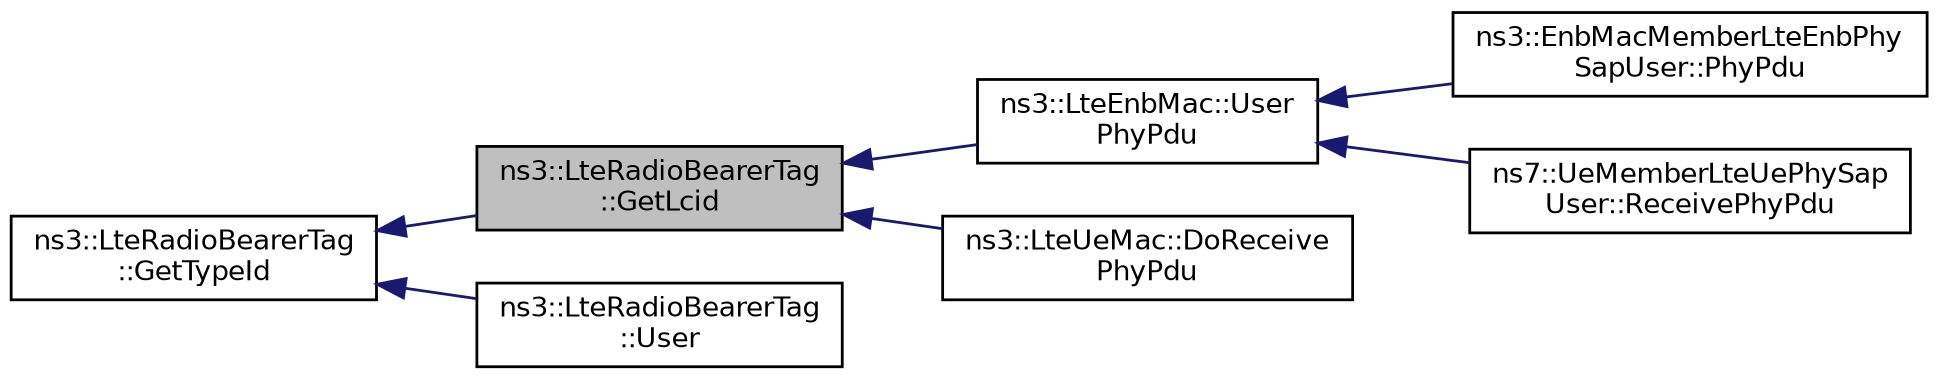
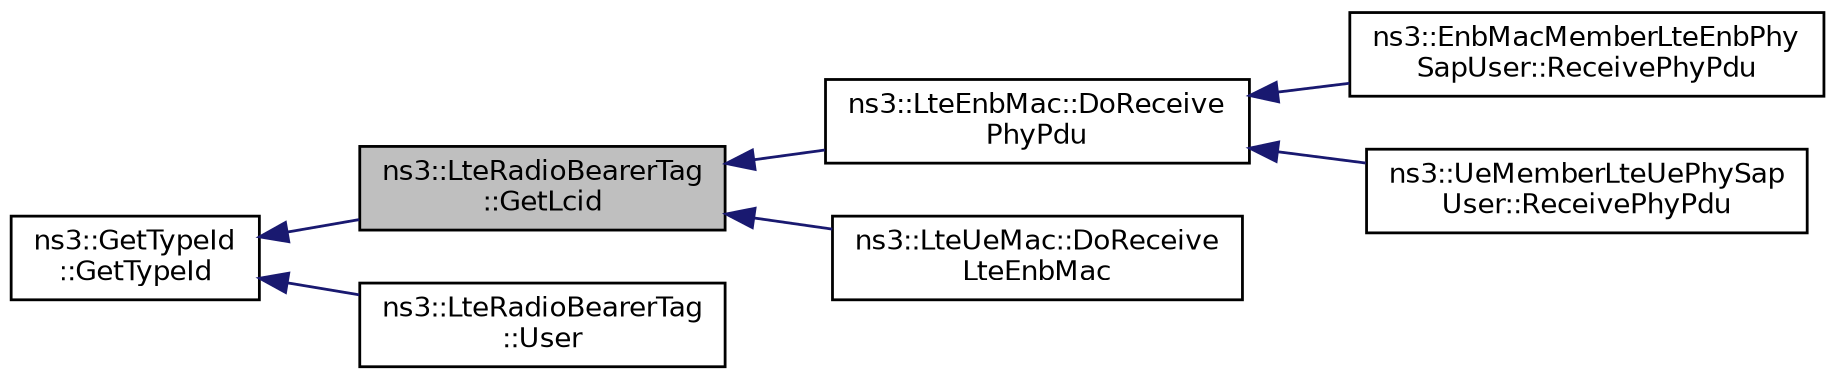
(1690, 54) -> (1587, 54)
(1148, 121) -> (1037, 121)
(1690, 191) -> (1587, 191)
(194, 258) -> (135, 258)
(1148, 258) -> (1037, 258)
